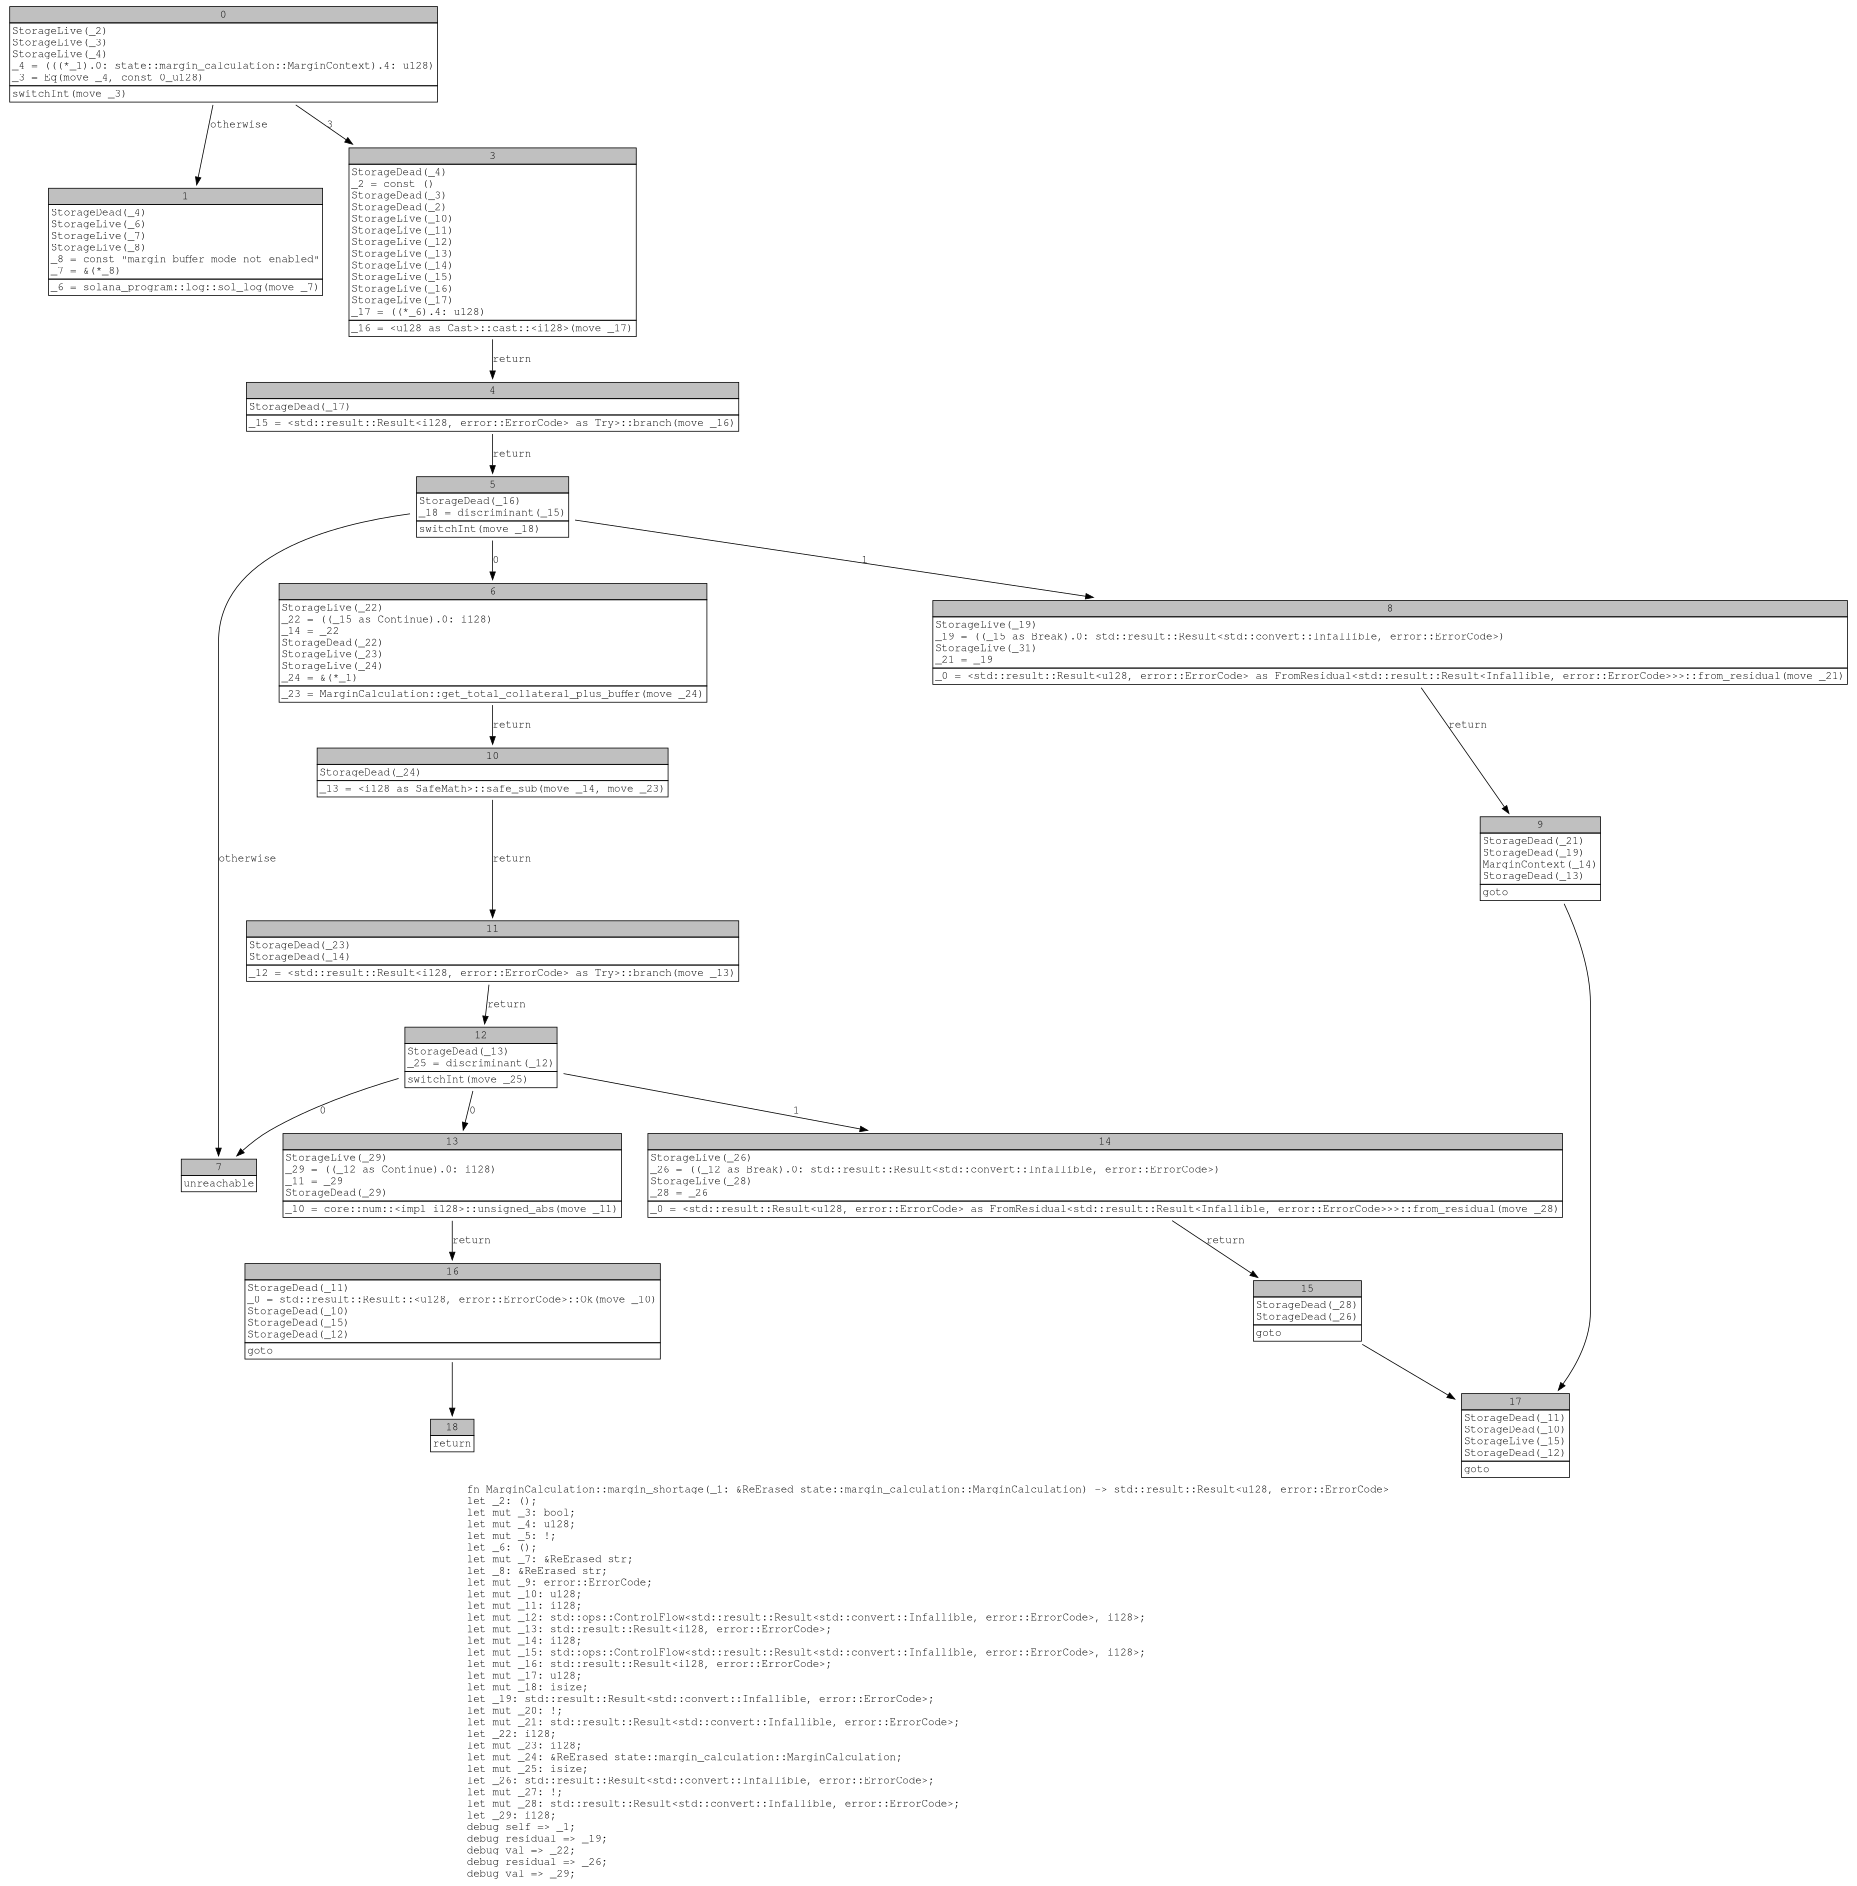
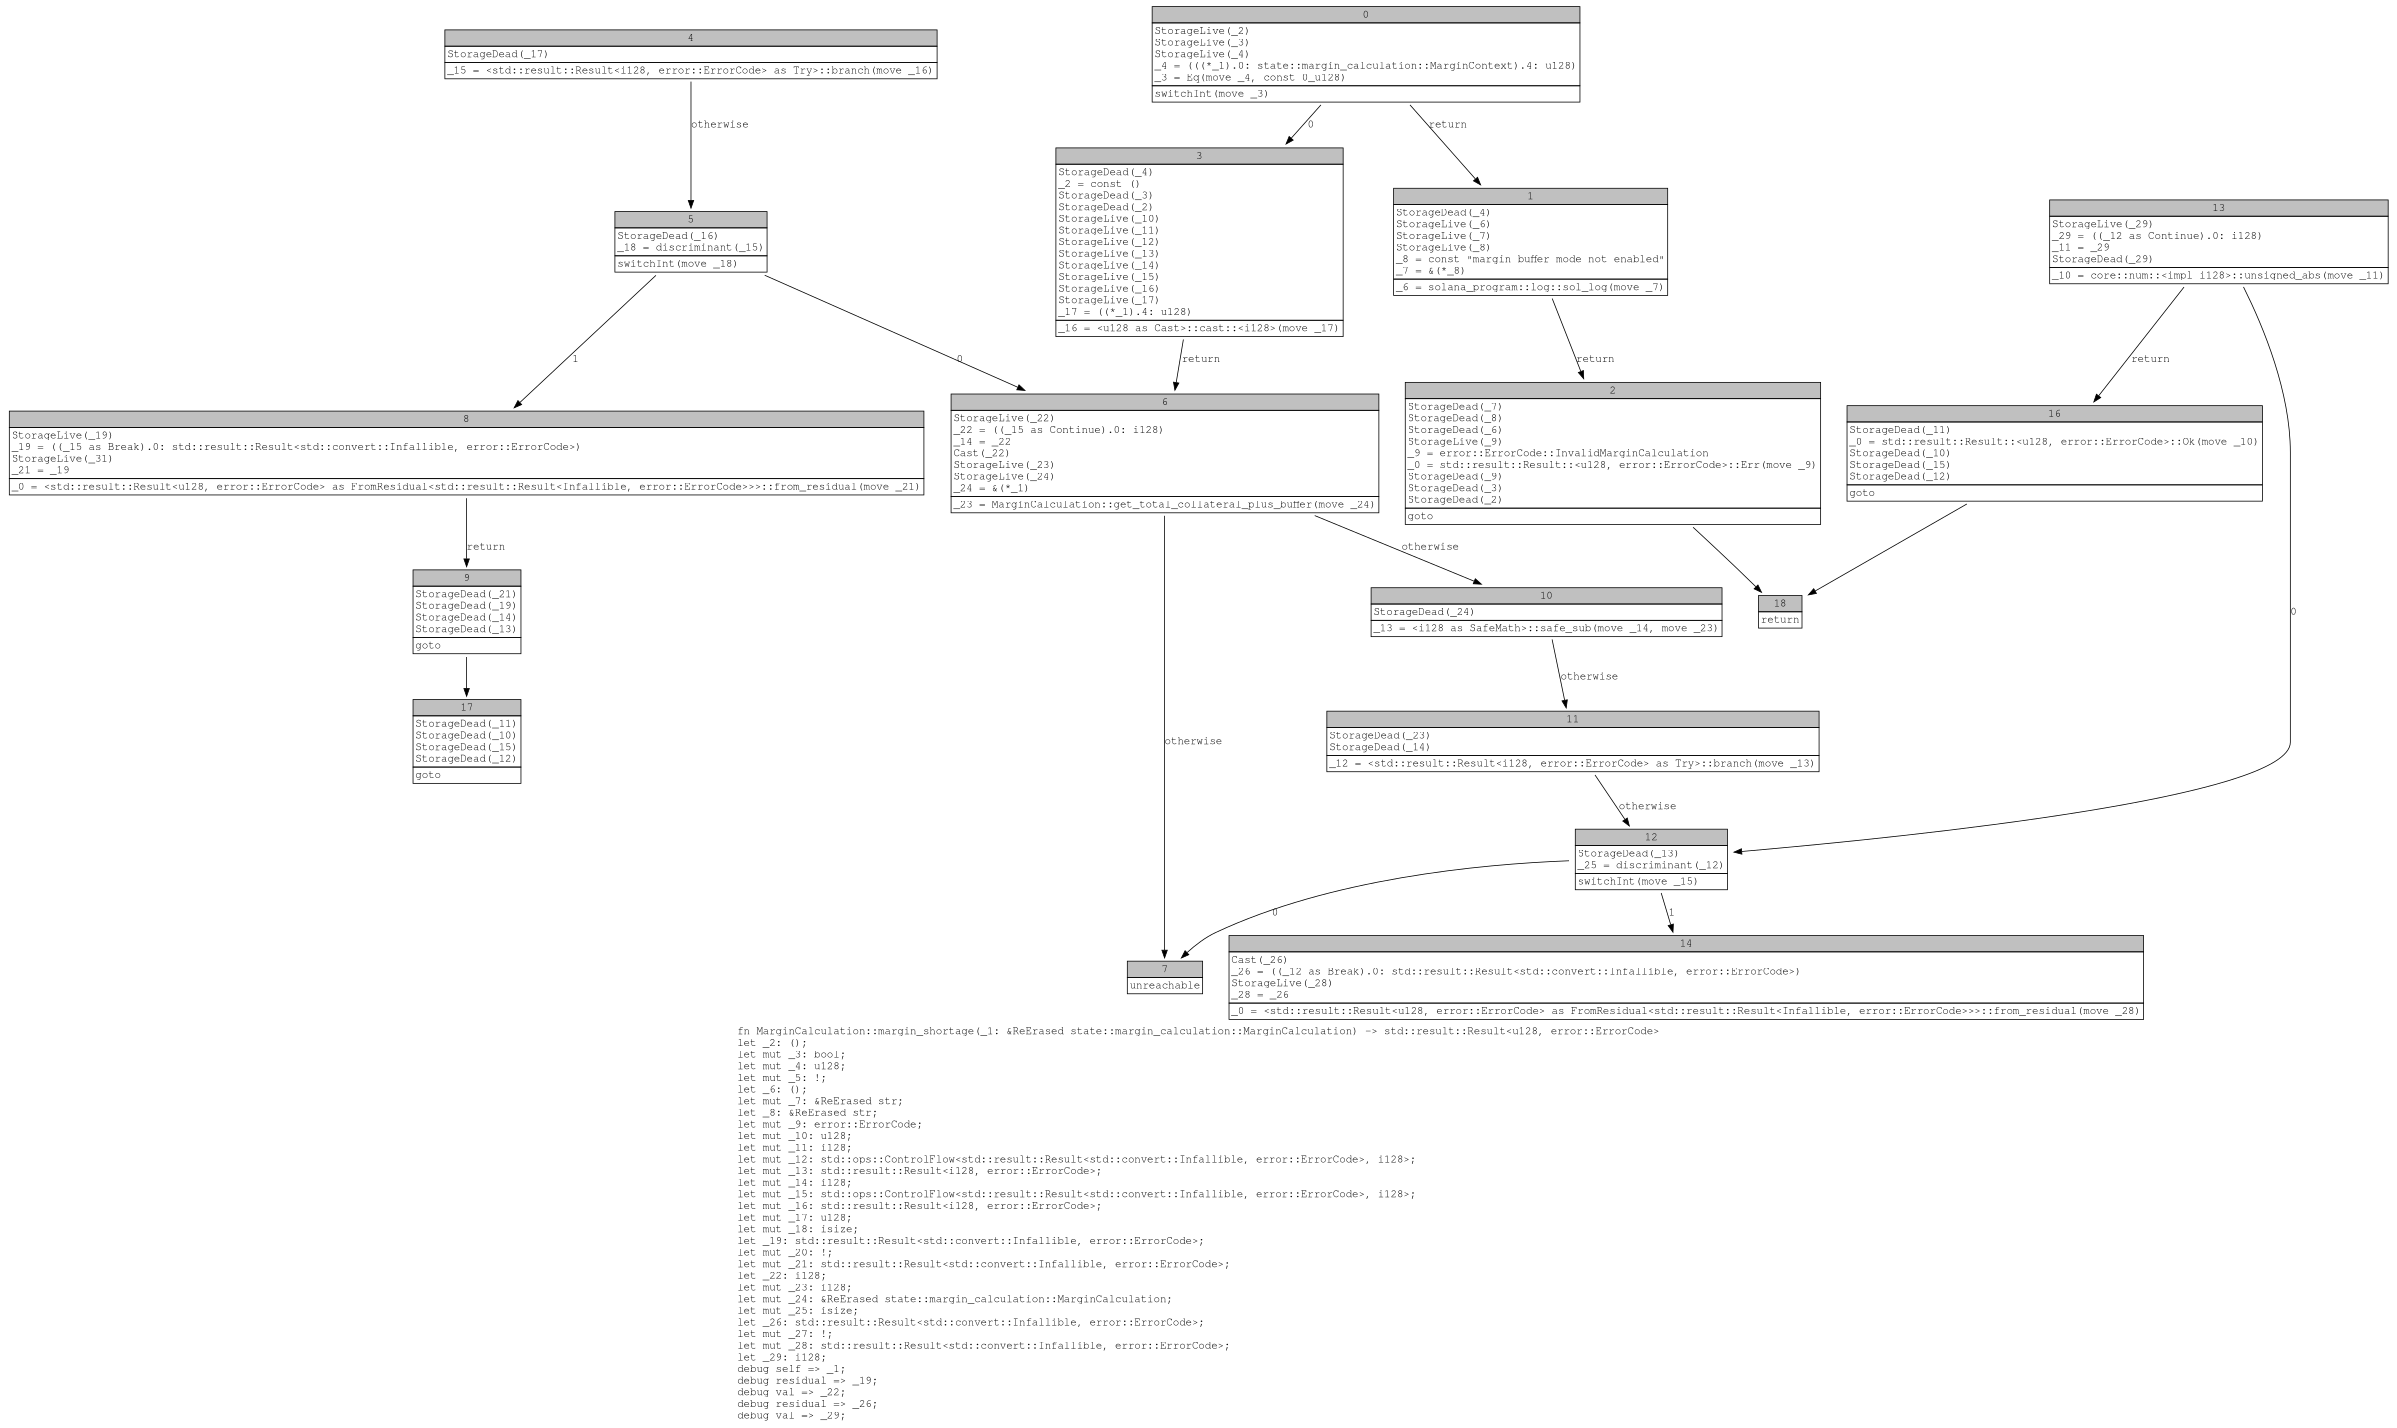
(239, 125) -> (1448, 125)
(330, 125) -> (1311, 125)
(419, 312) -> (1126, 312)
(493, 355) -> (1180, 361)
none -> (1613, 453)
(512, 454) -> (720, 125)
(333, 642) -> (983, 453)
(512, 725) -> (1430, 547)
(219, 770) -> (1165, 733)
(512, 859) -> (1590, 677)
(1540, 864) -> (467, 617)
(507, 1004) -> (1648, 806)
(468, 1079) -> (1639, 881)
(469, 1107) -> (2250, 772)
(702, 1158) -> (1260, 960)
(1307, 1311) -> none
(1516, 1441) -> (467, 747)
